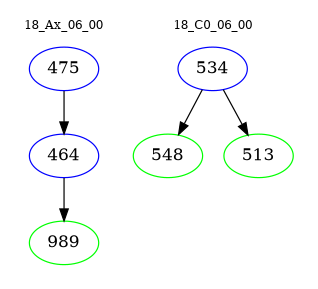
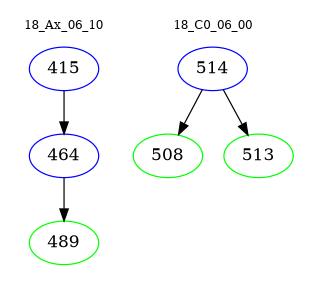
(64, 26) -> (64, 26)
(64, 69) -> (64, 69)
(213, 69) -> (213, 69)
(168, 156) -> (168, 156)
(64, 243) -> (64, 243)
